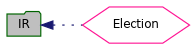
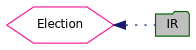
(68, 25) -> (140, 25)
